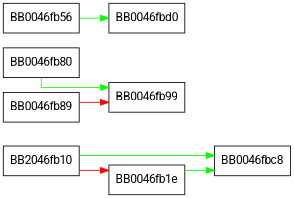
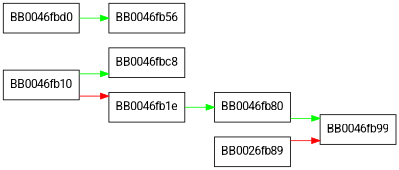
(90, 18) -> (90, 18)
(41, 107) -> (252, 152)
(41, 161) -> (41, 85)
(196, 170) -> (196, 107)
